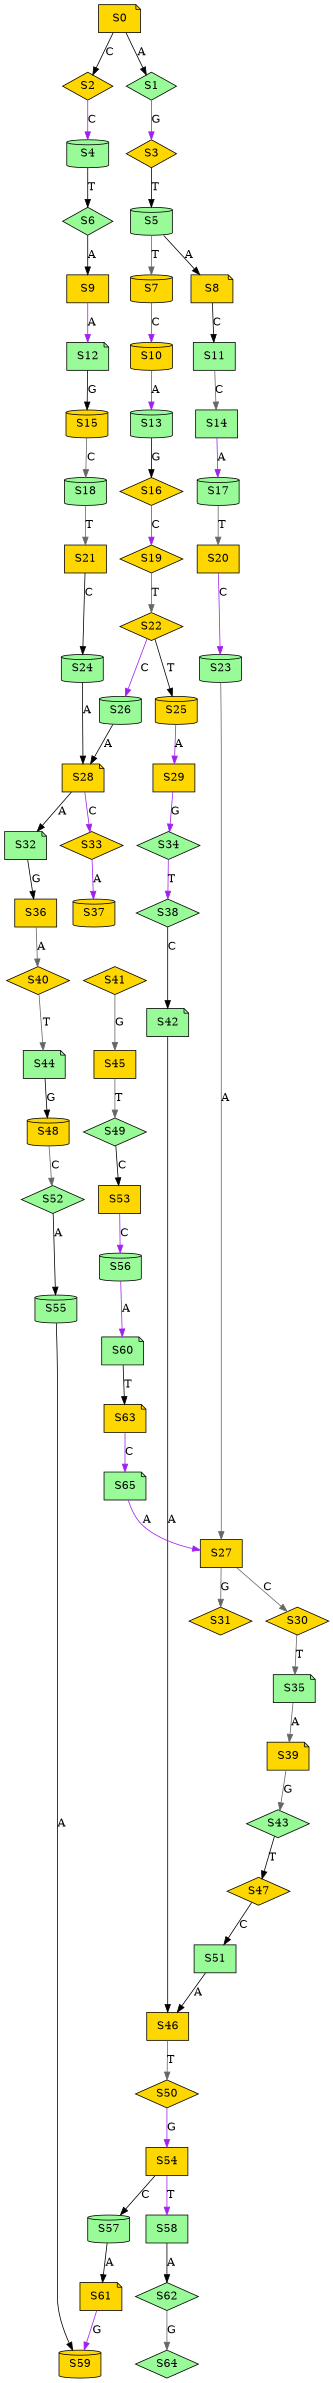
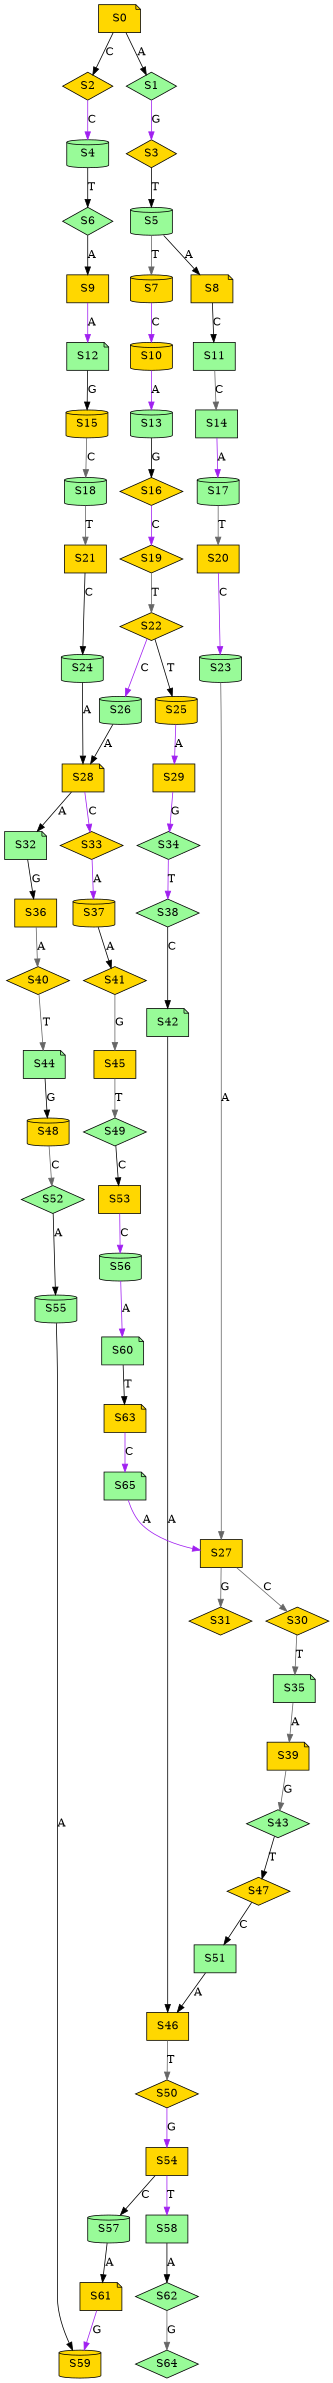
none -> (103, 944)
